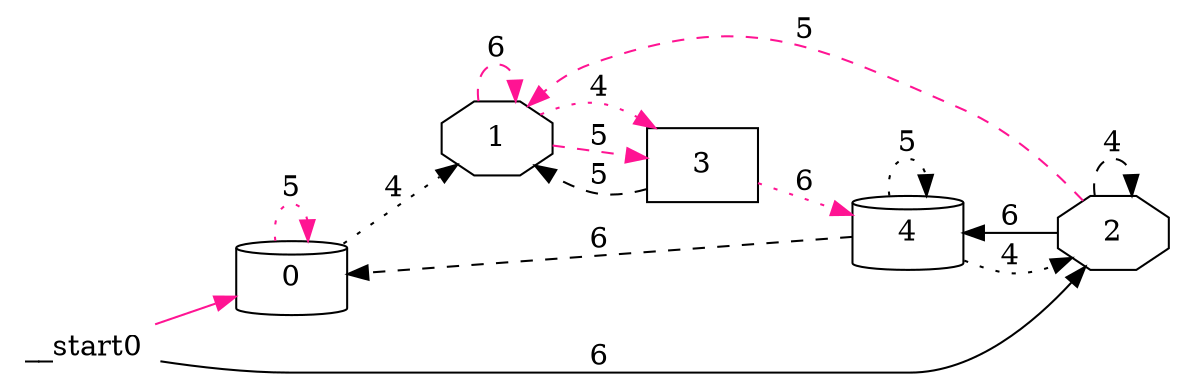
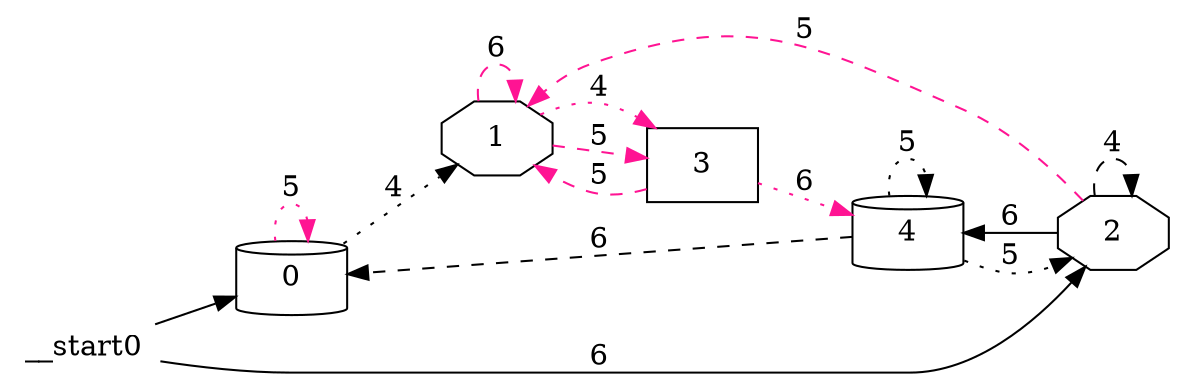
(599, 194) -> (599, 194)
(1011, 257) -> (1011, 257)
(185, 314) -> (185, 314)
